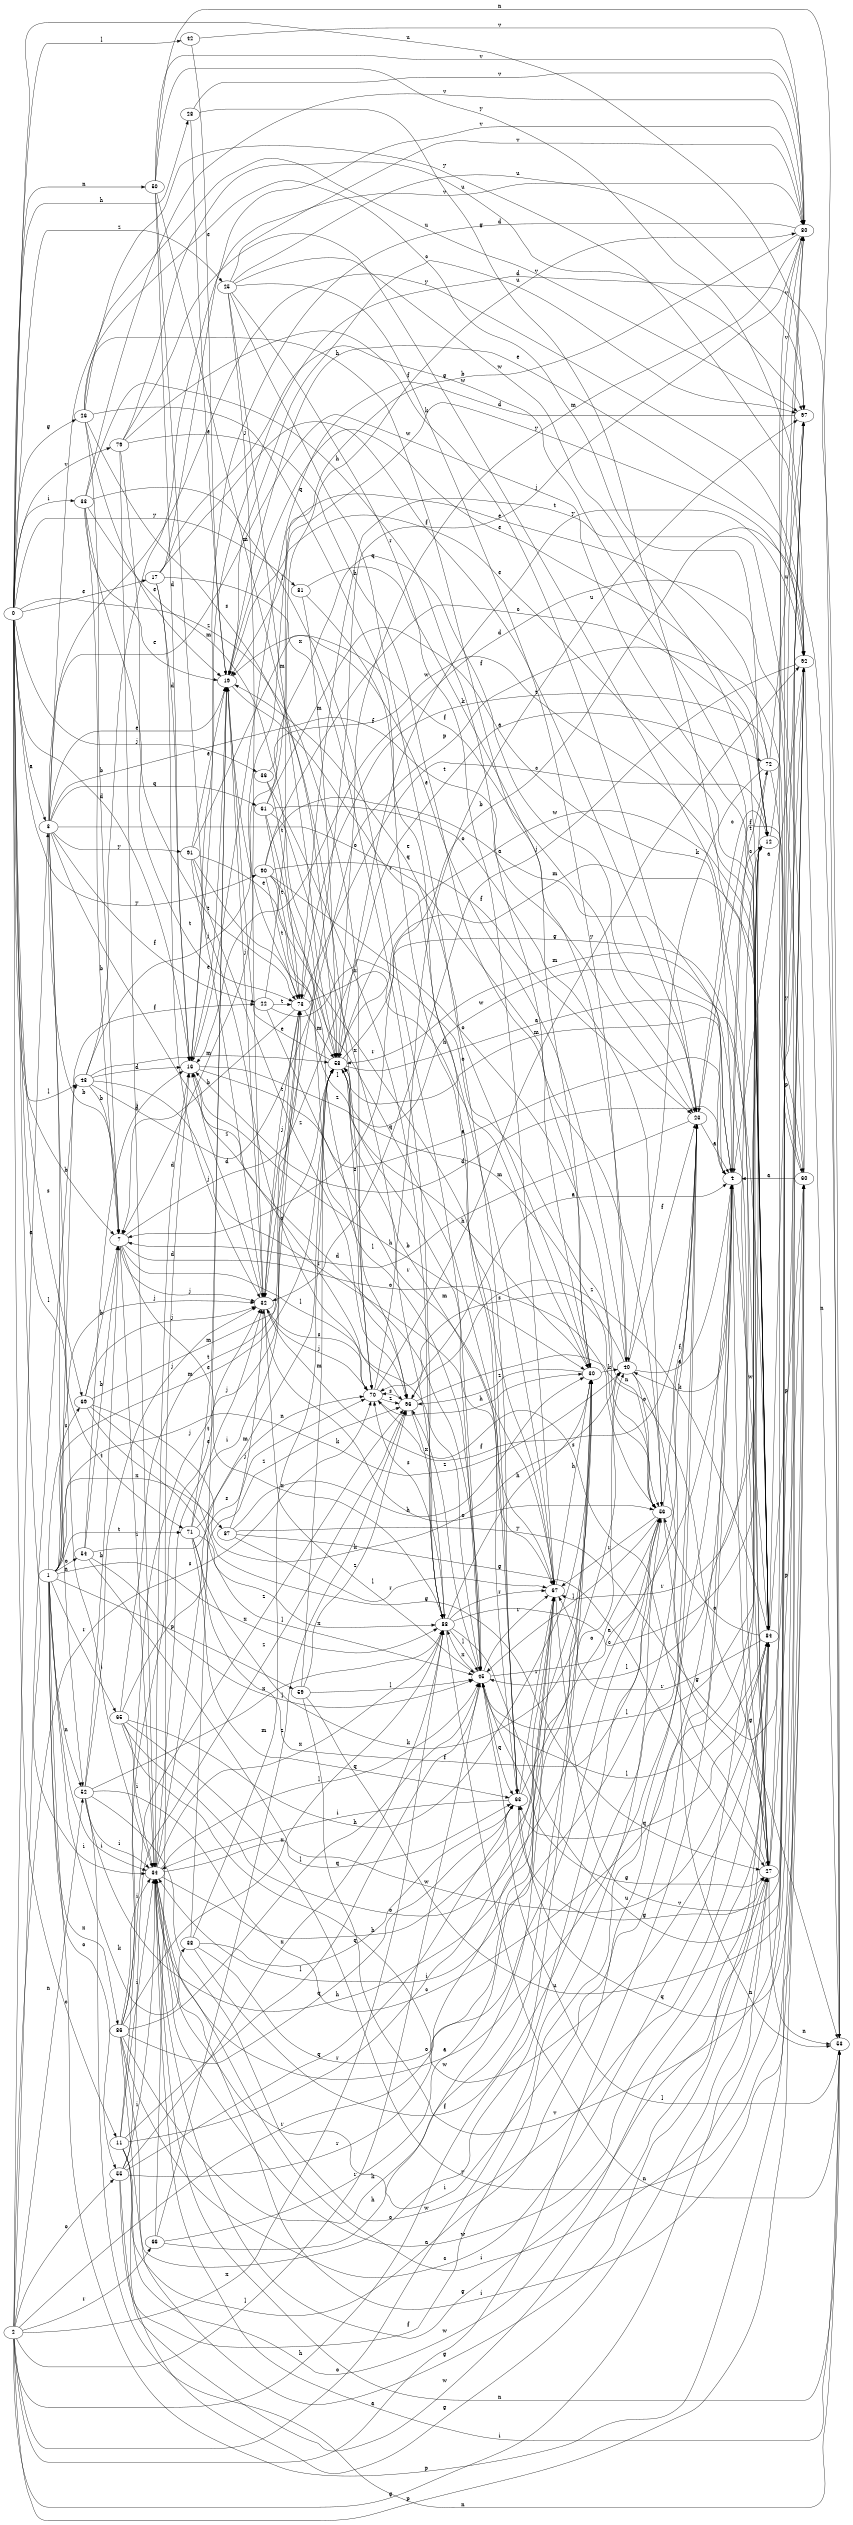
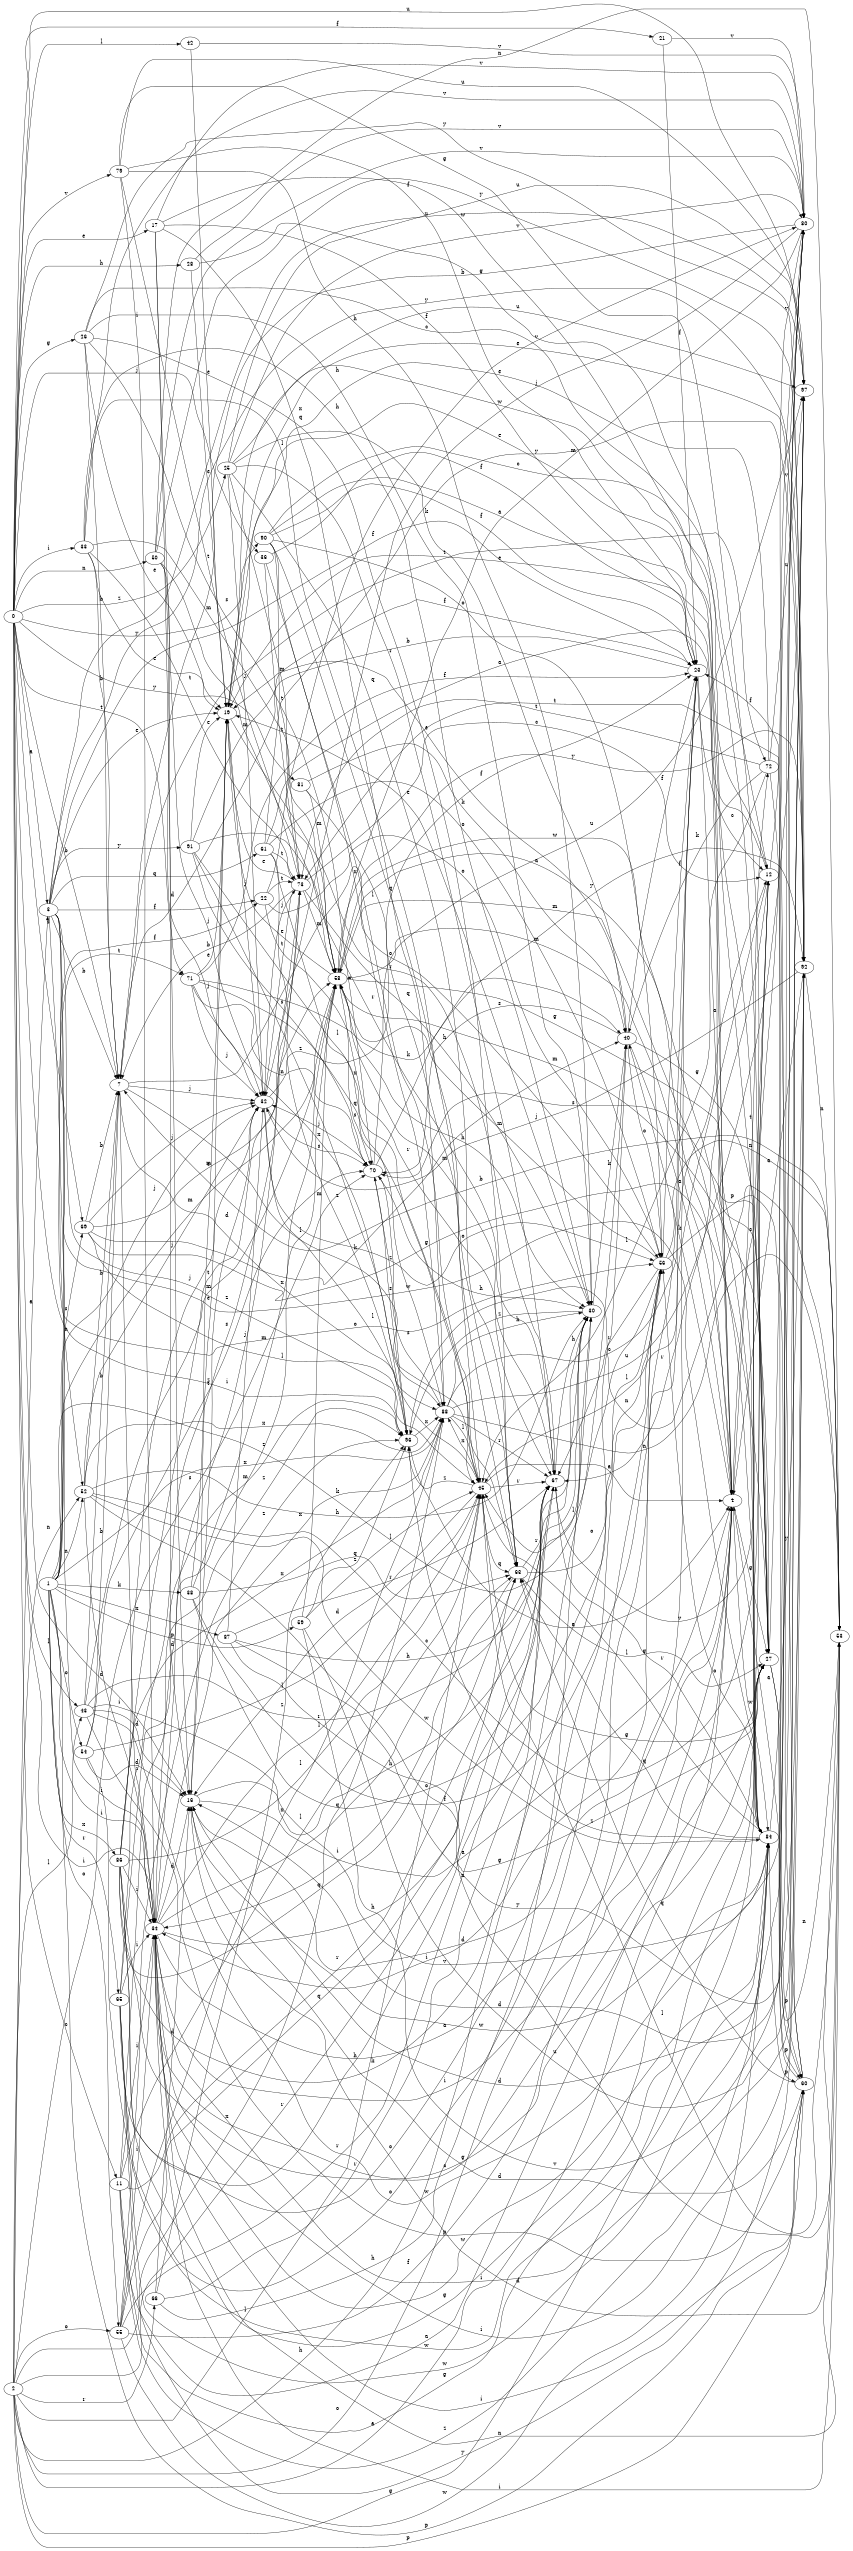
none -> (662, 39)
none -> (782, 1355)
(445, 2331) -> (445, 2428)
none -> (415, 2405)
